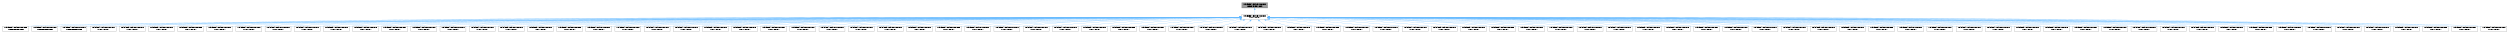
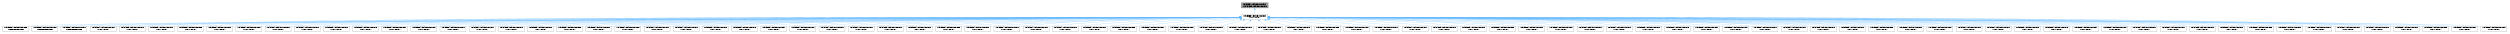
(1255, 5) -> (1255, 5)
